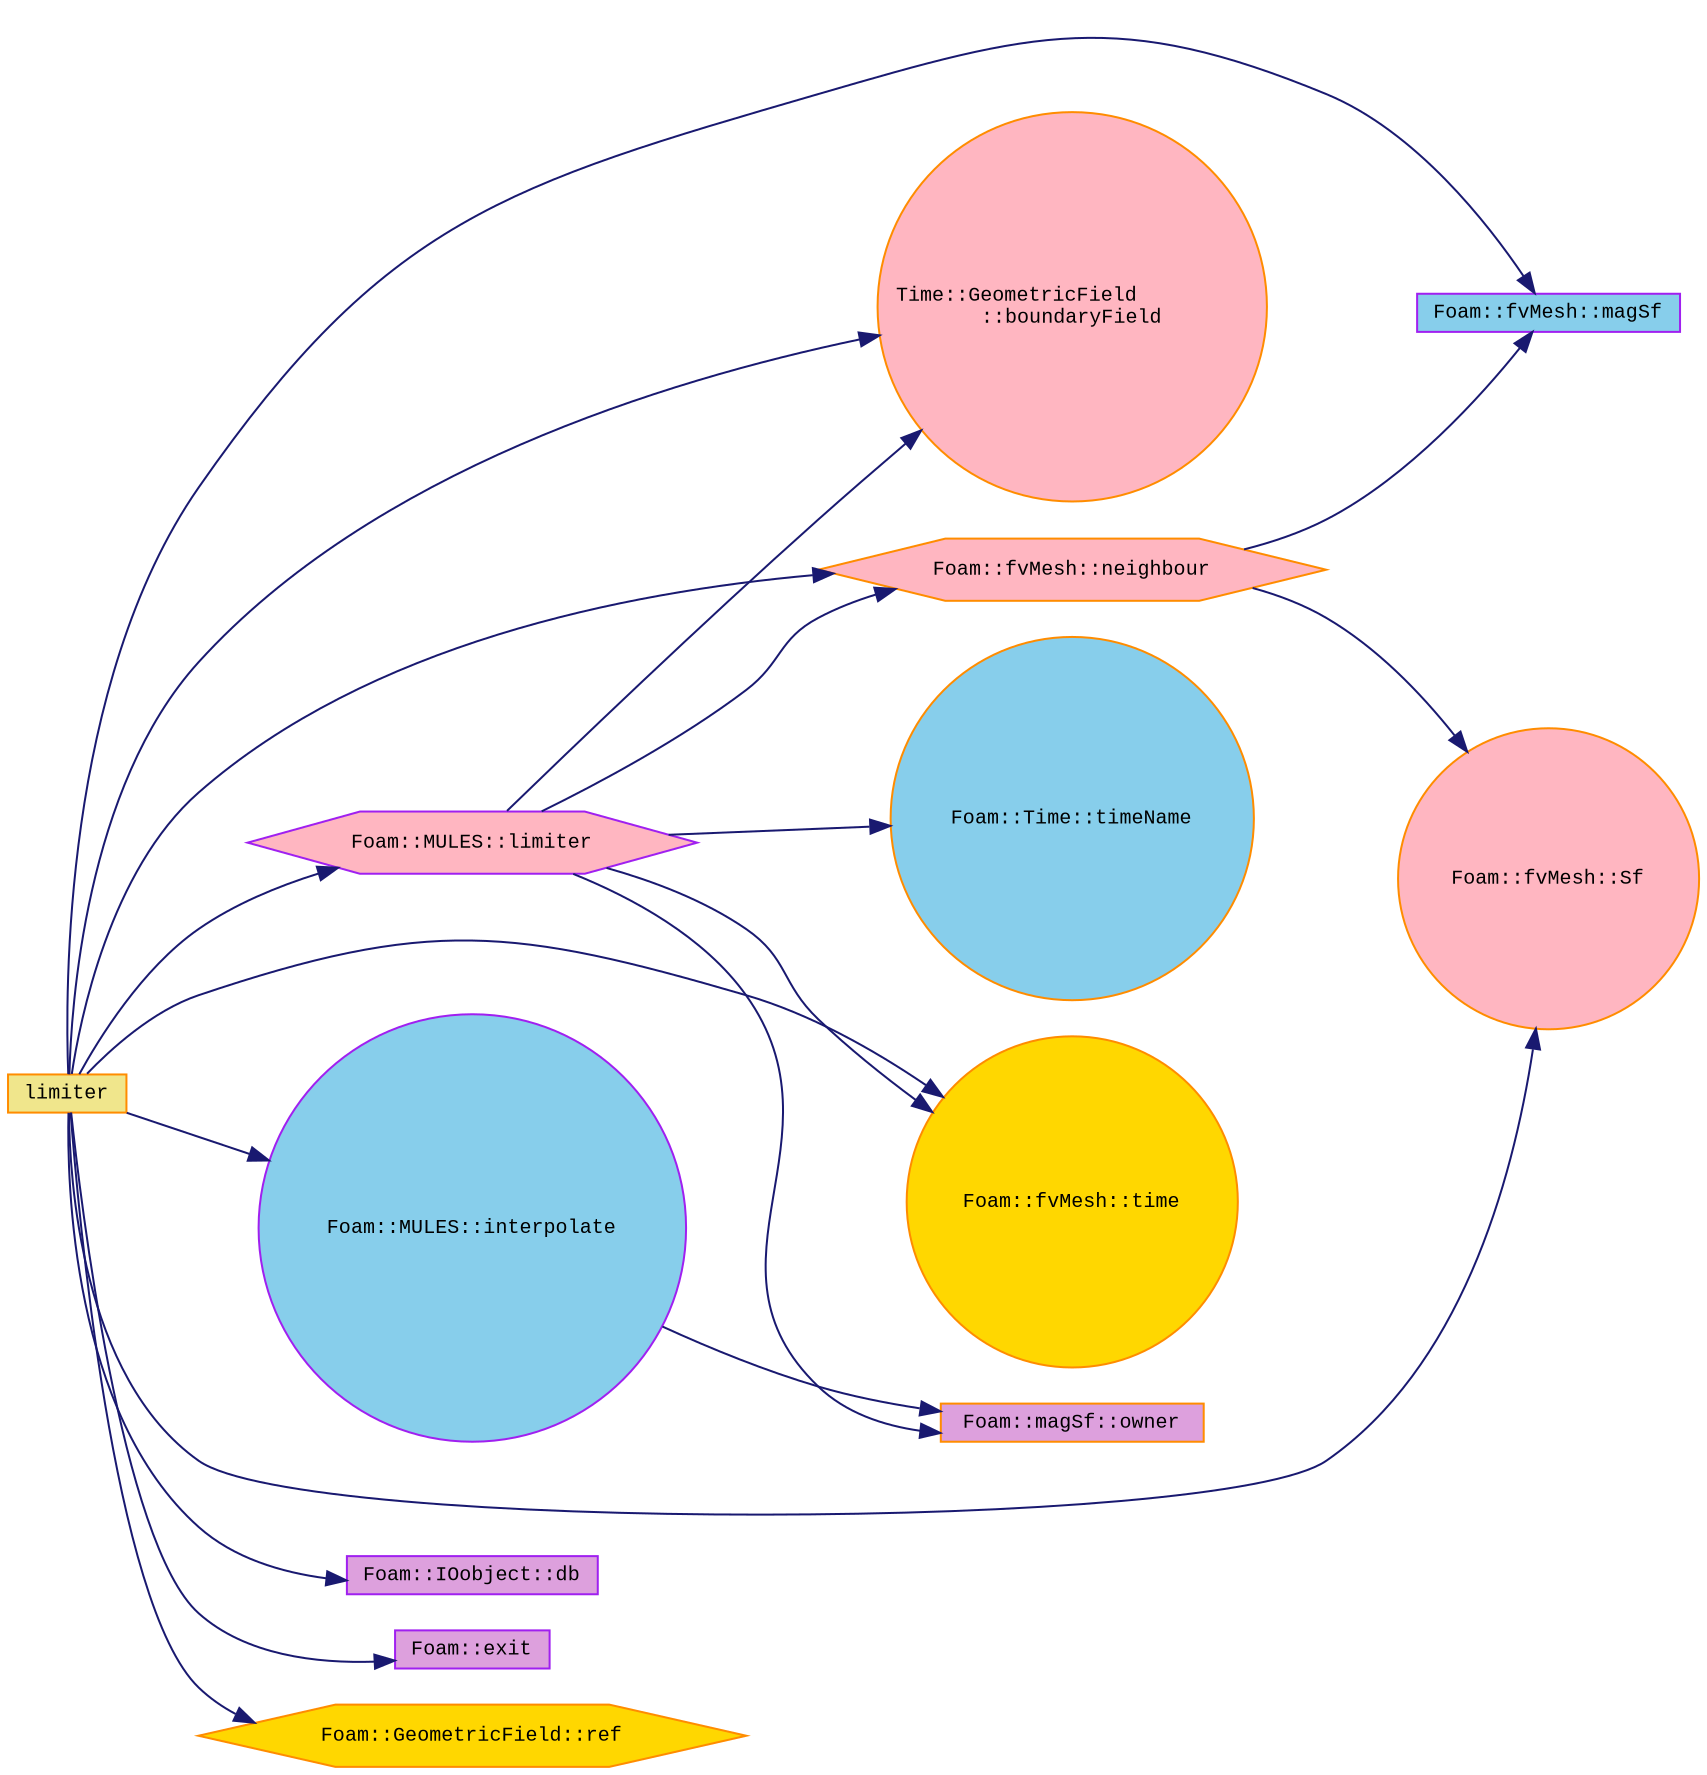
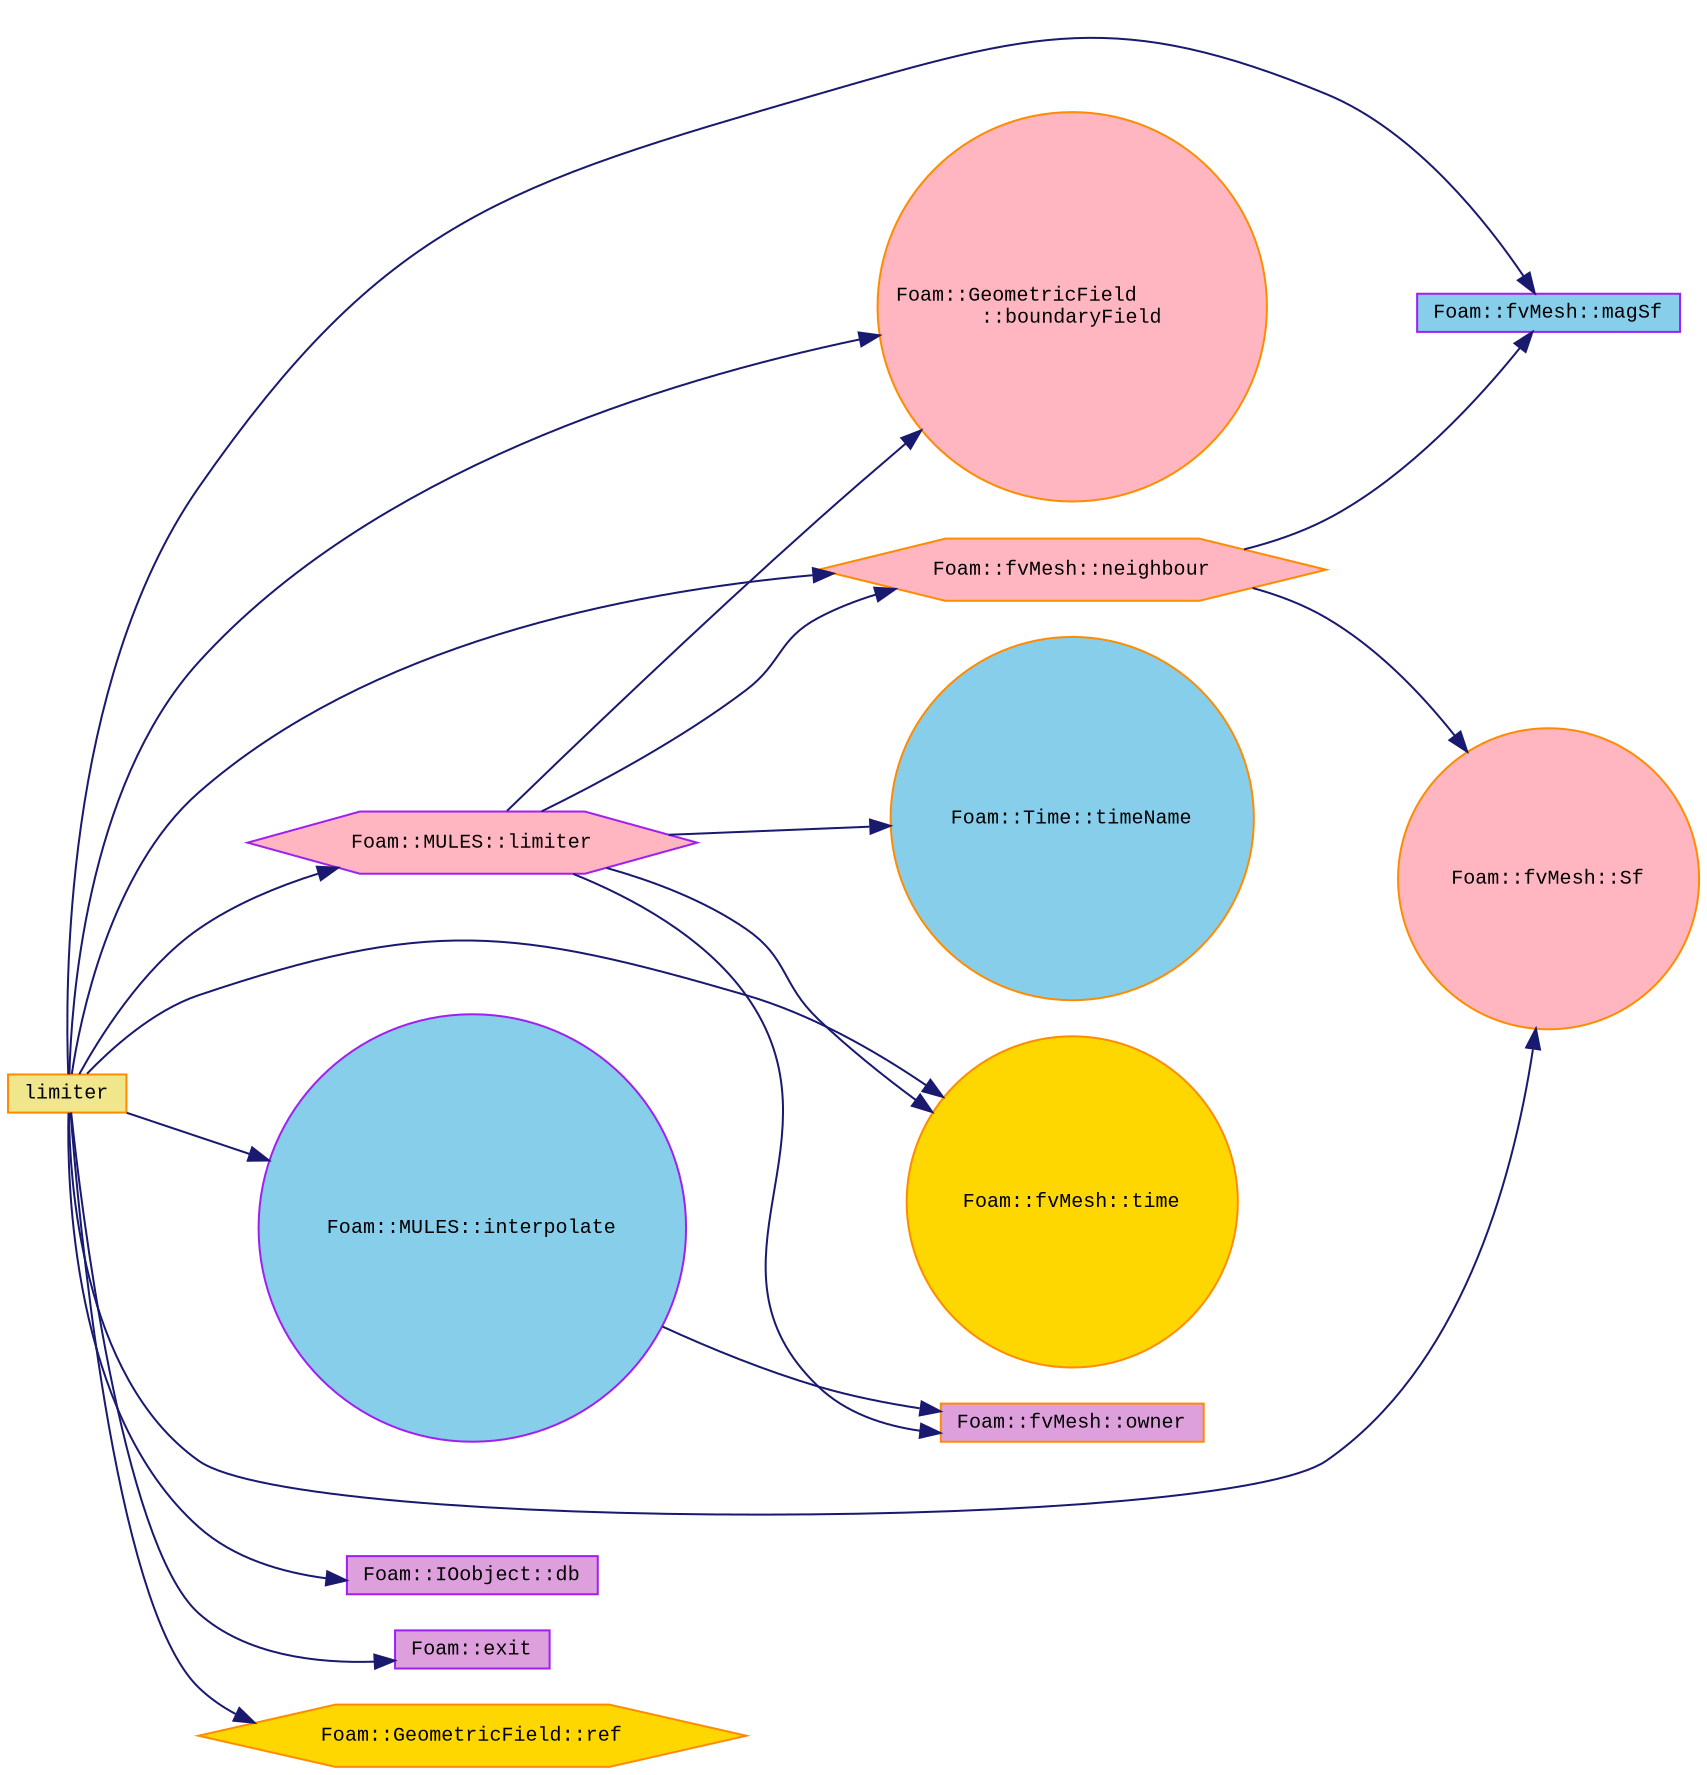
(1072, 307) -> (1072, 307)
(1072, 1423) -> (1072, 1423)
